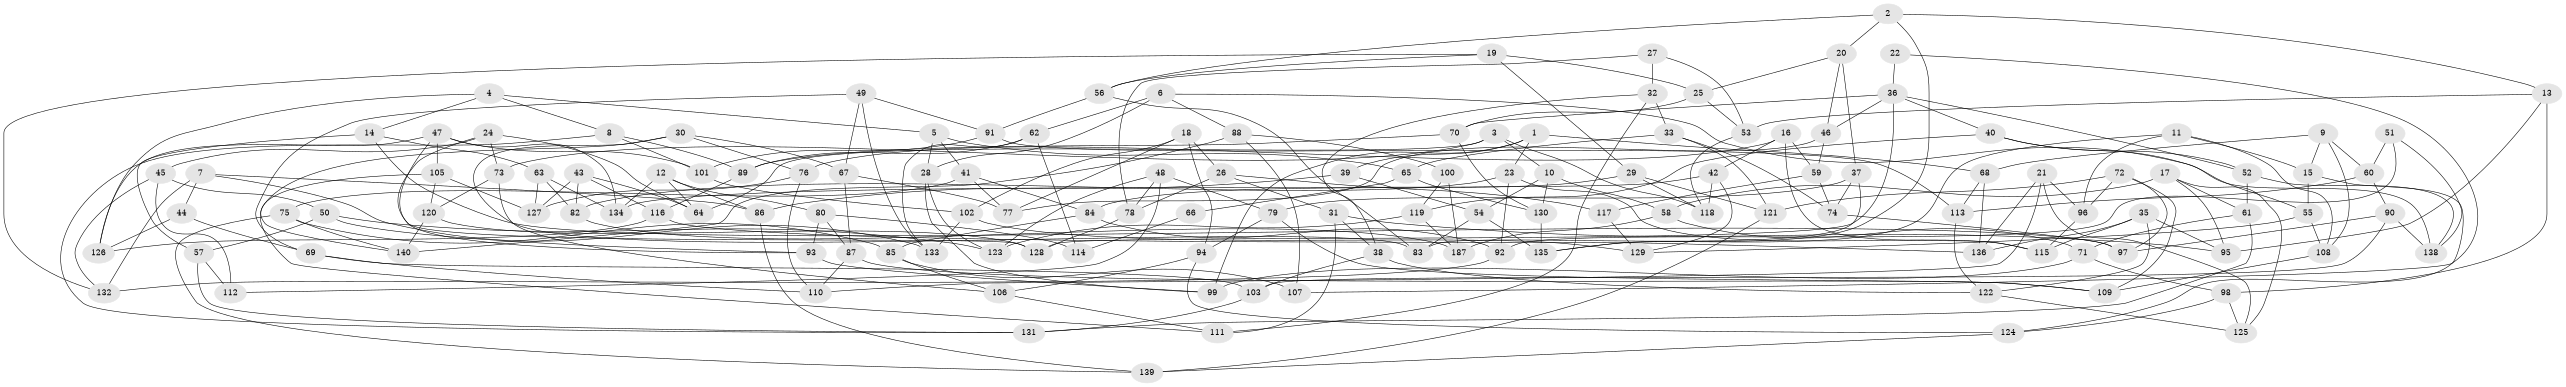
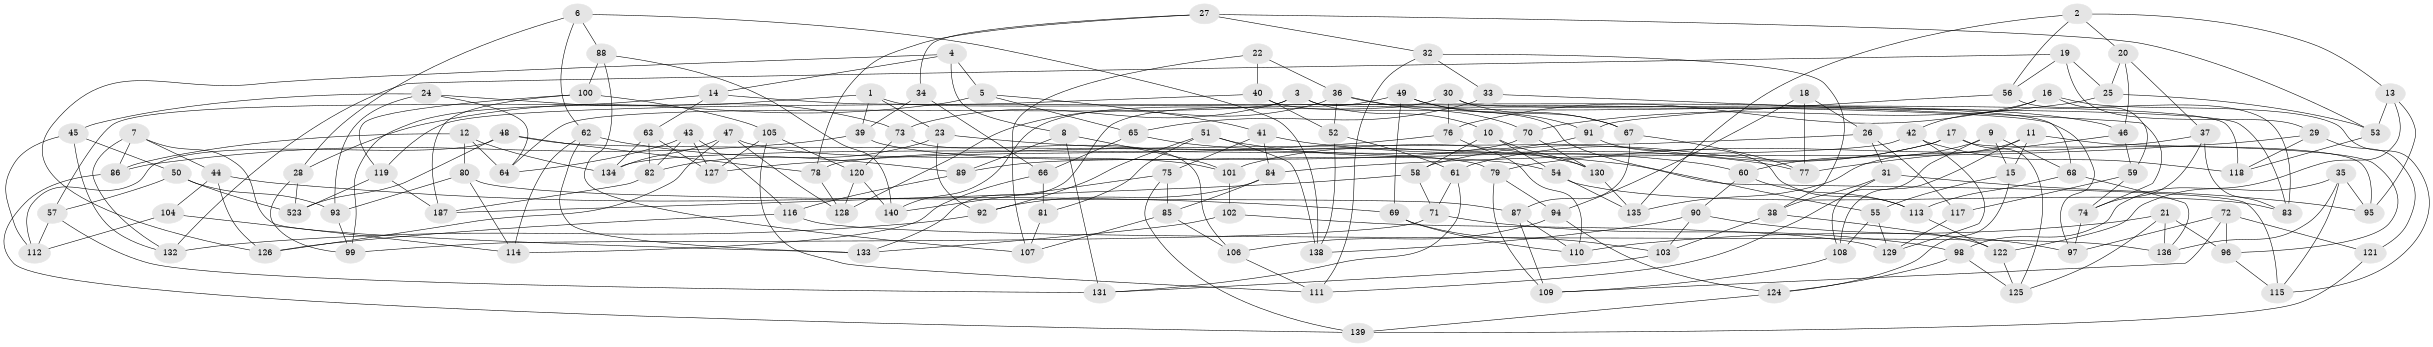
none -> (921, 94)
(1942, 114) -> (1258, 74)
(437, 157) -> (715, 115)
(1729, 160) -> none
(1073, 164) -> none
none -> (168, 213)
none -> (1043, 213)
(995, 253) -> (295, 213)
